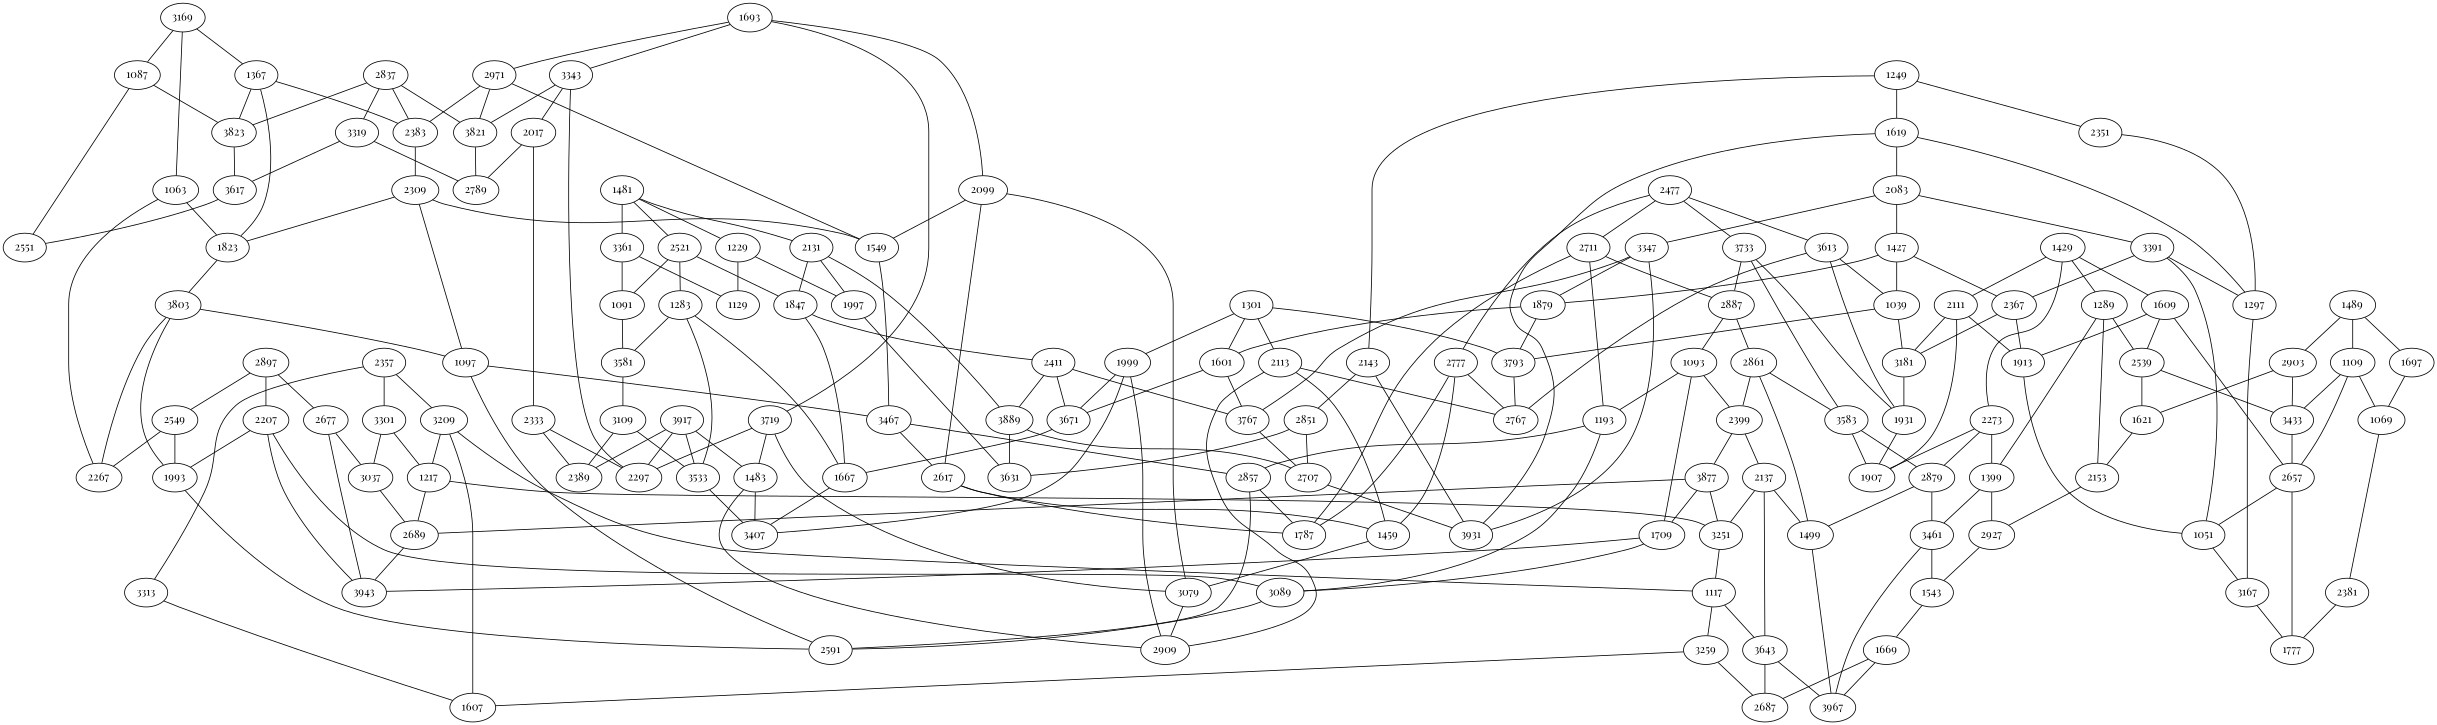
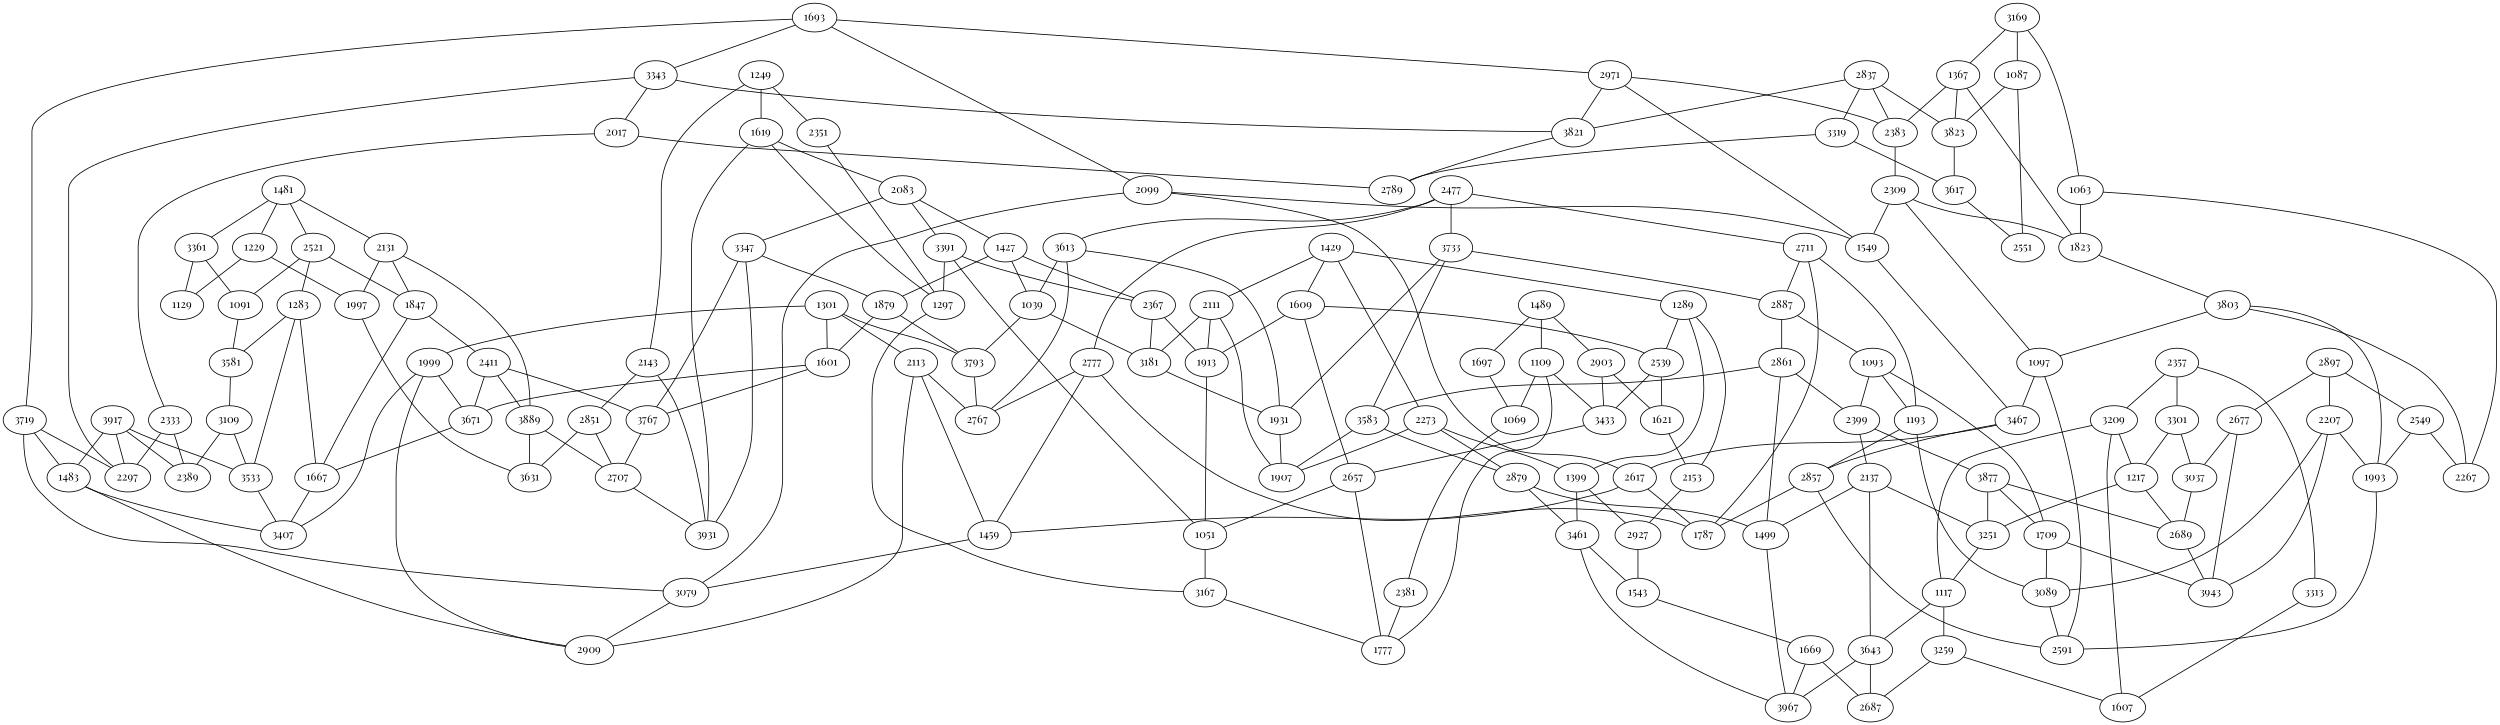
(2327, 422) -> (1466, 496)
